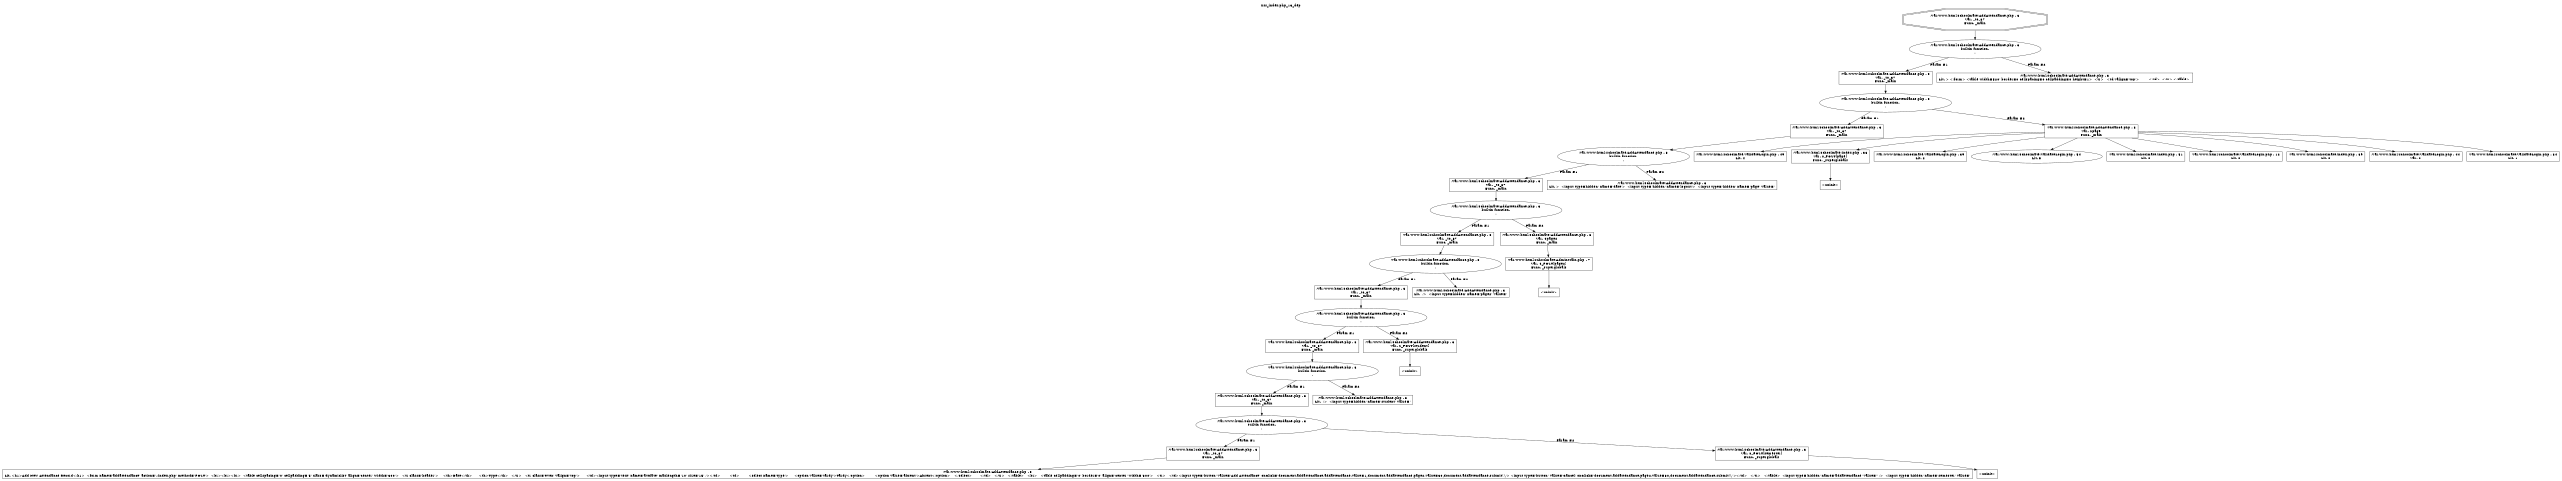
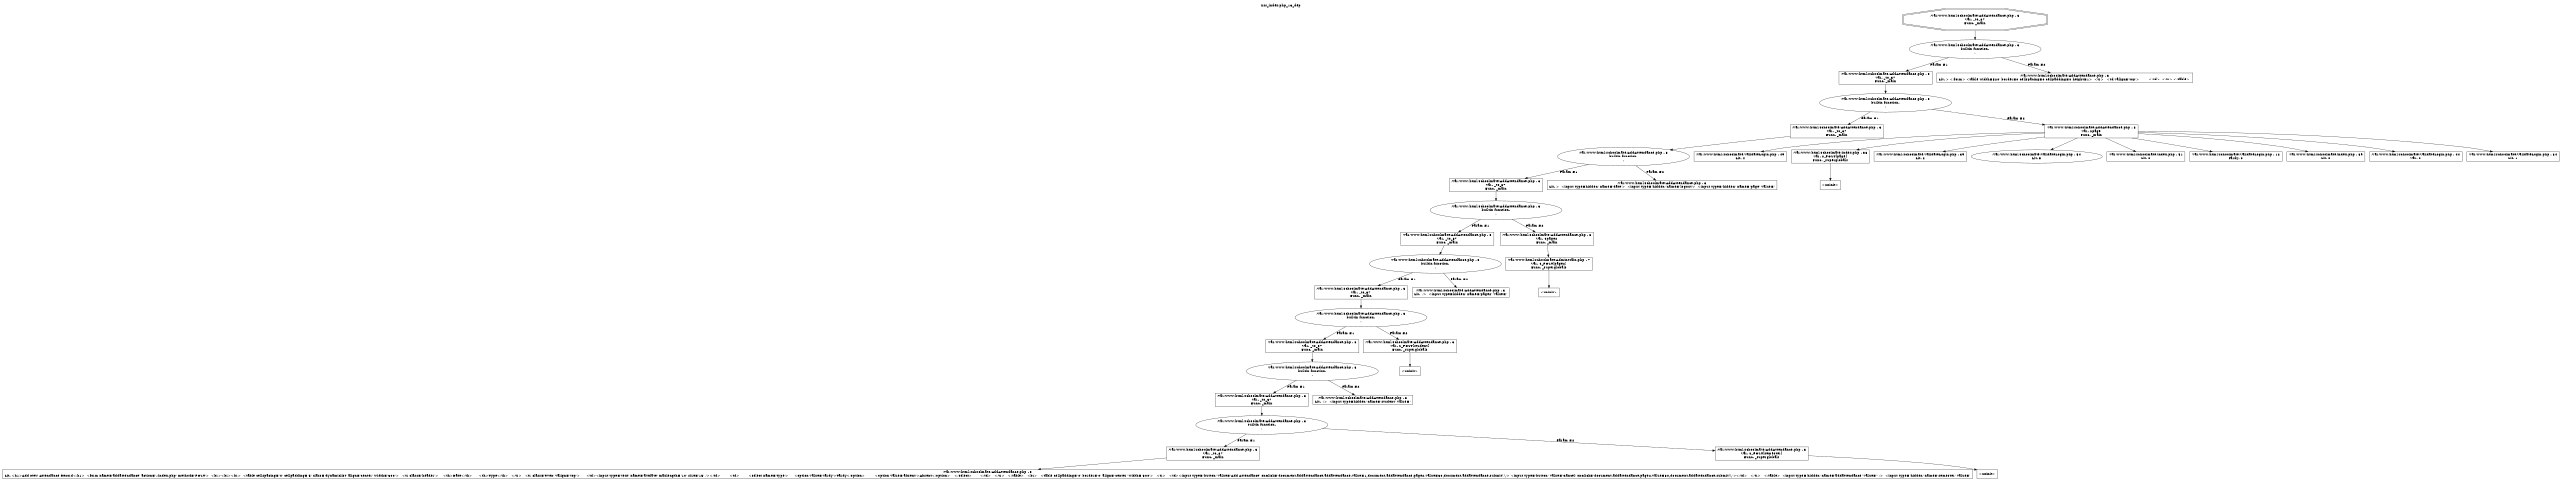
(2236, 157) -> (2236, 157)
